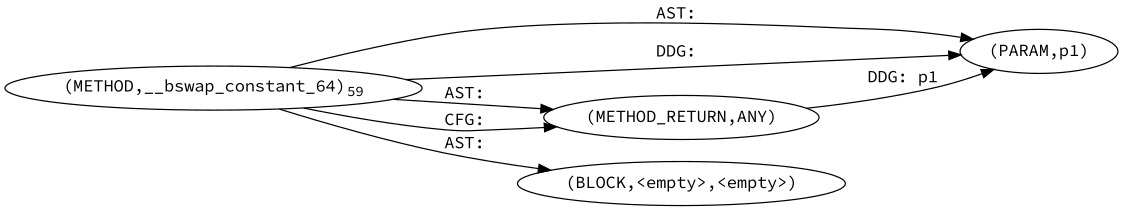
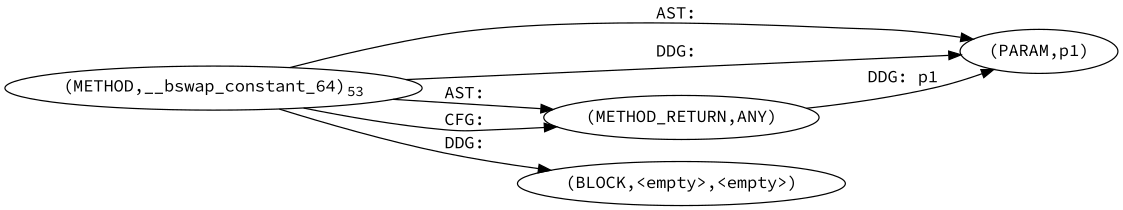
(355, 86) -> (355, 86)
(470, 144) -> (470, 144)
